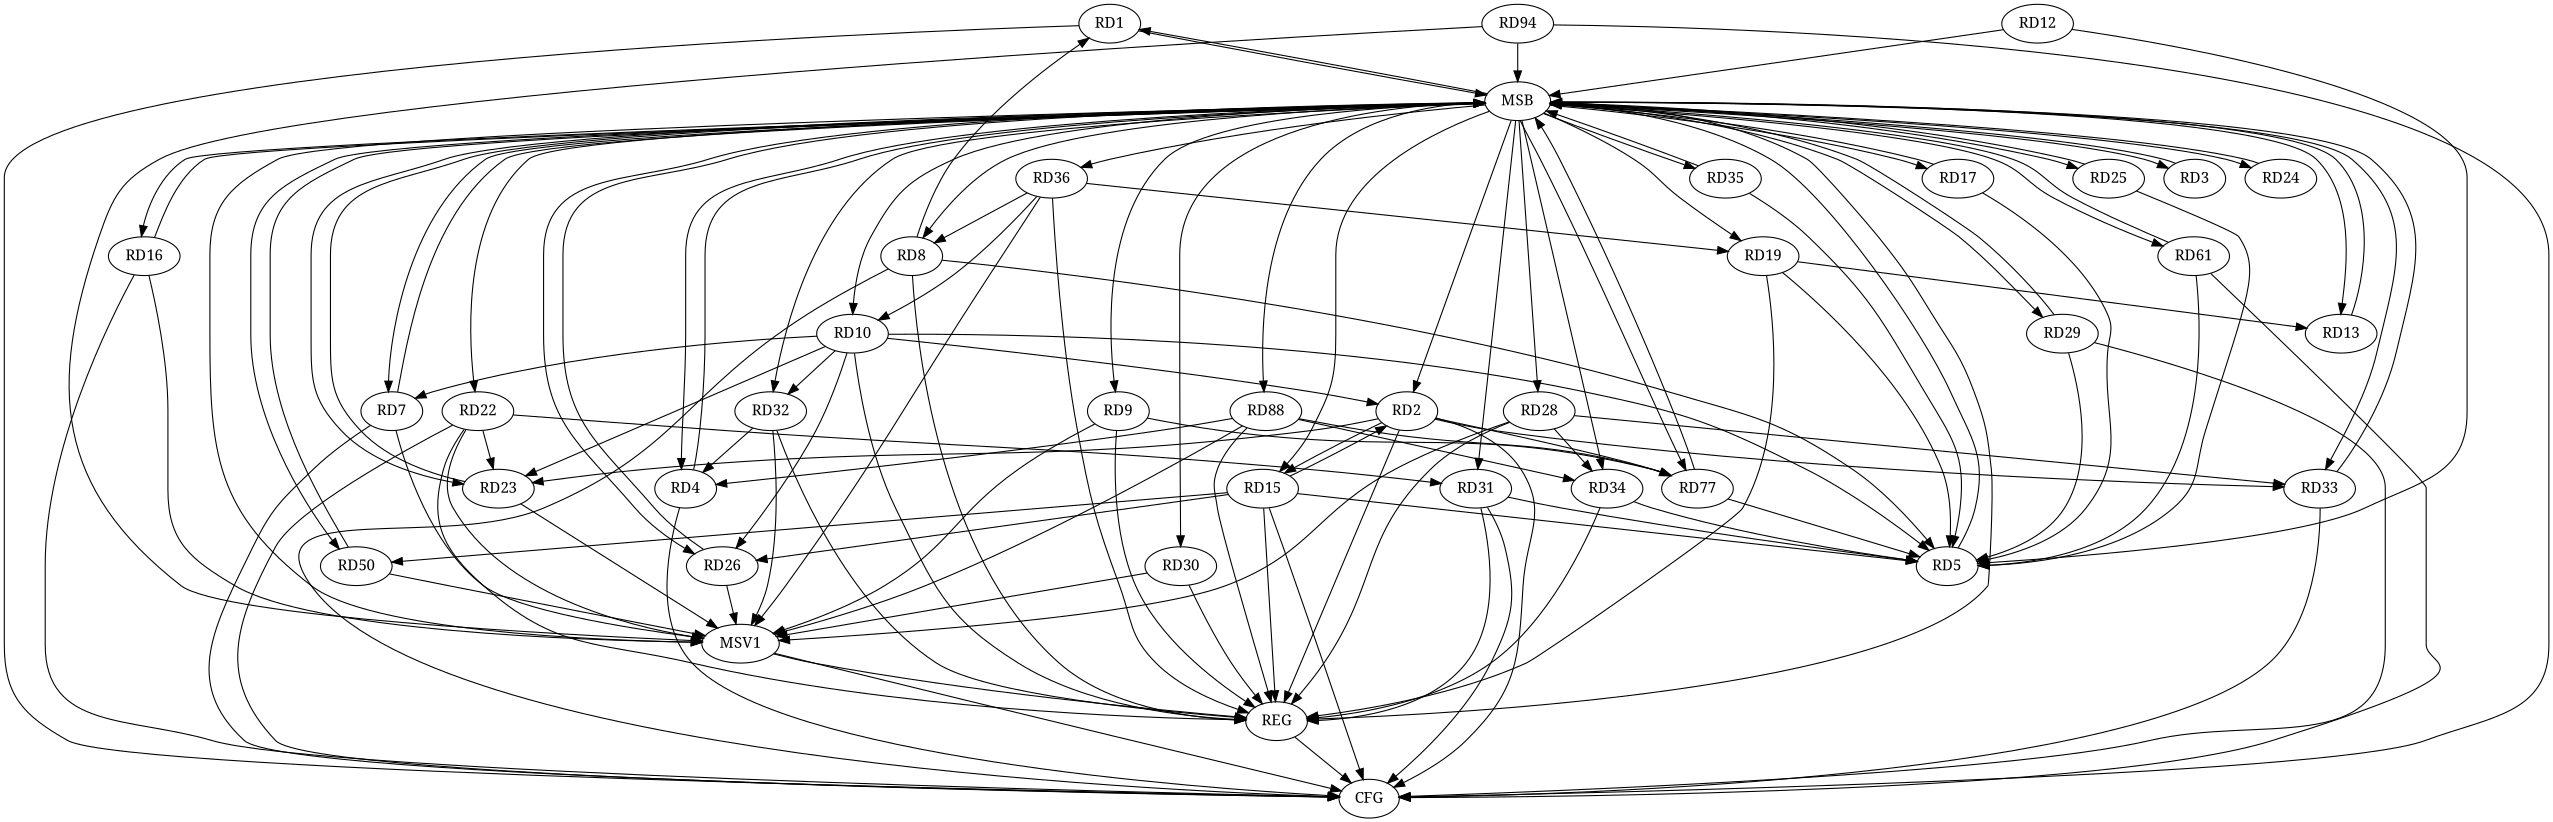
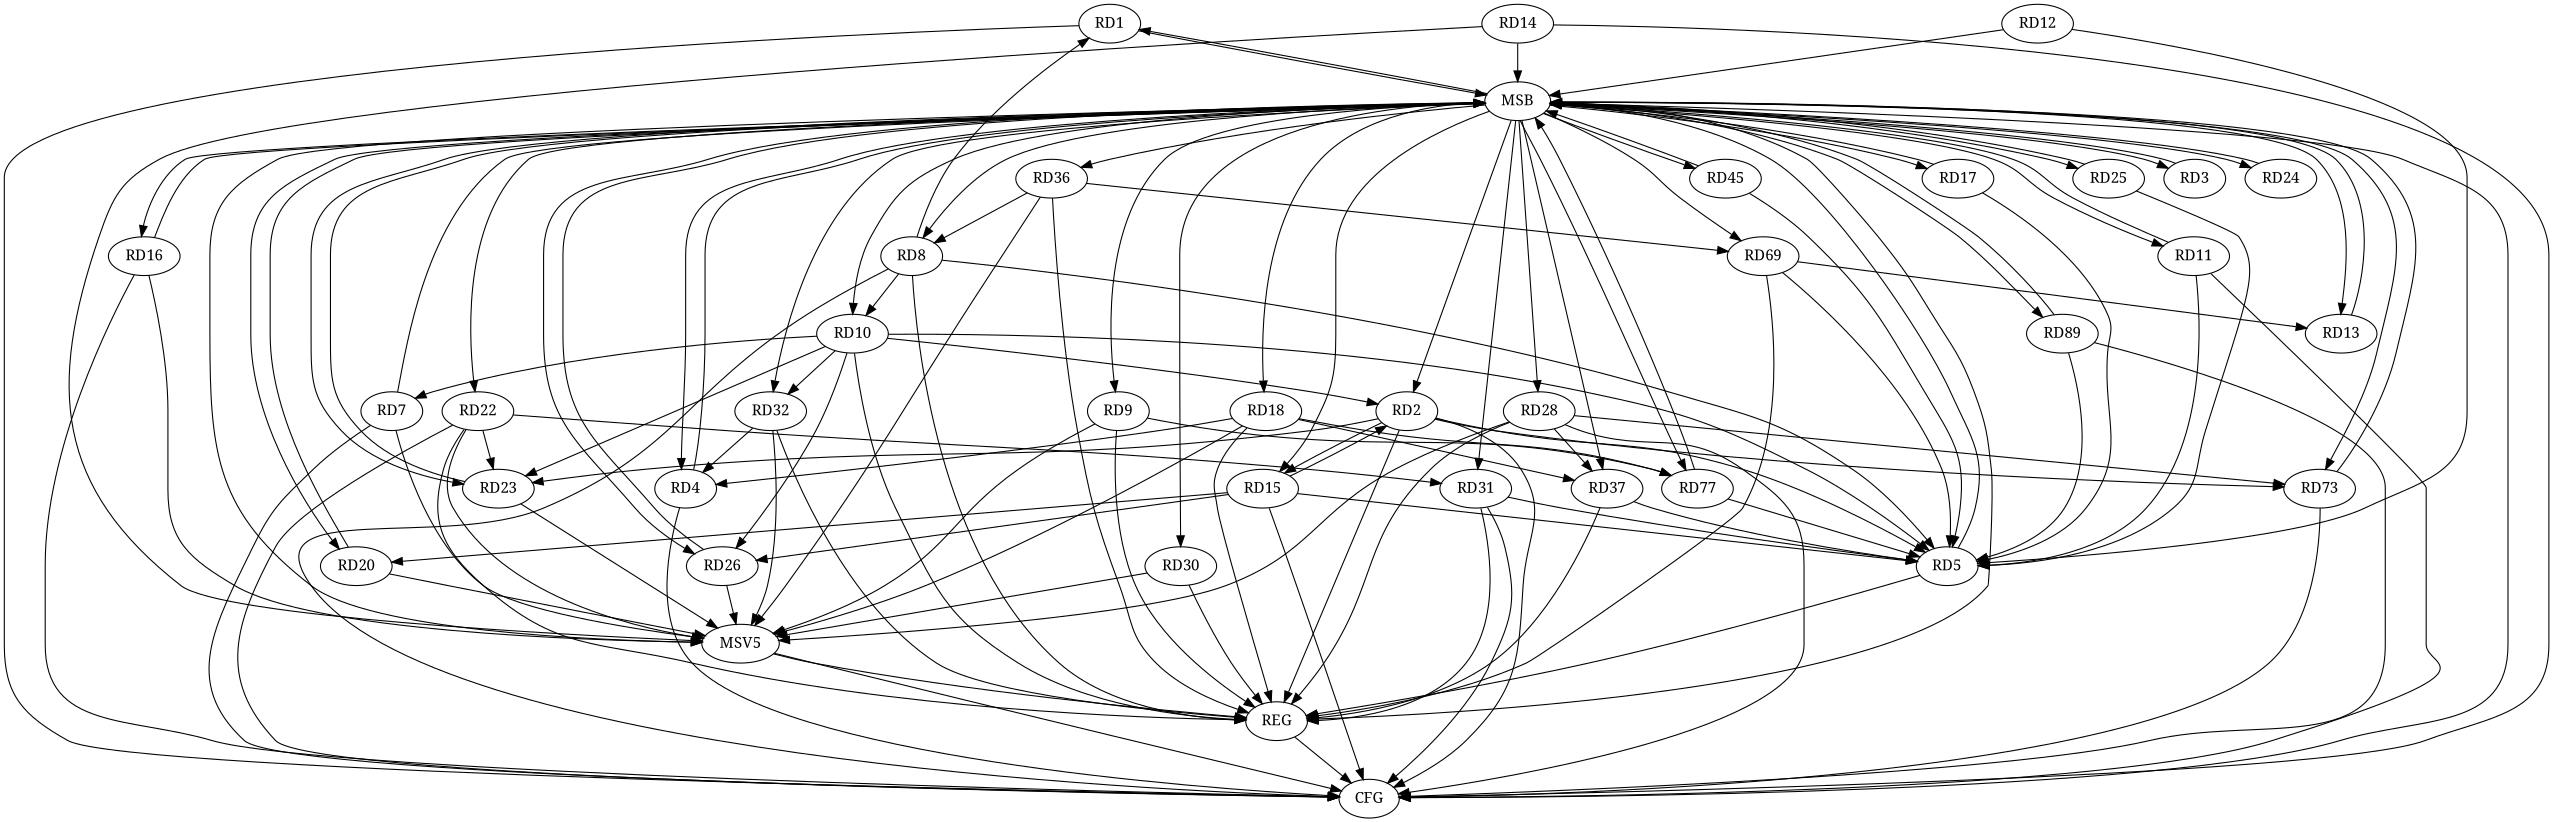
(1518, 24) -> (1518, 24)
(860, 126) -> (2508, 519)
(1725, 179) -> (1725, 179)
(1763, 256) -> (1763, 256)
(2194, 256) -> (2194, 256)
(975, 257) -> (886, 290)
(2062, 334) -> (2062, 334)
(1266, 411) -> (1266, 411)
(1548, 443) -> (1768, 478)
(1607, 489) -> (1607, 489)
(2320, 489) -> (2320, 489)
(356, 566) -> (356, 566)
(1269, 599) -> (1621, 656)
(741, 644) -> (741, 644)
none -> (1802, 650)
